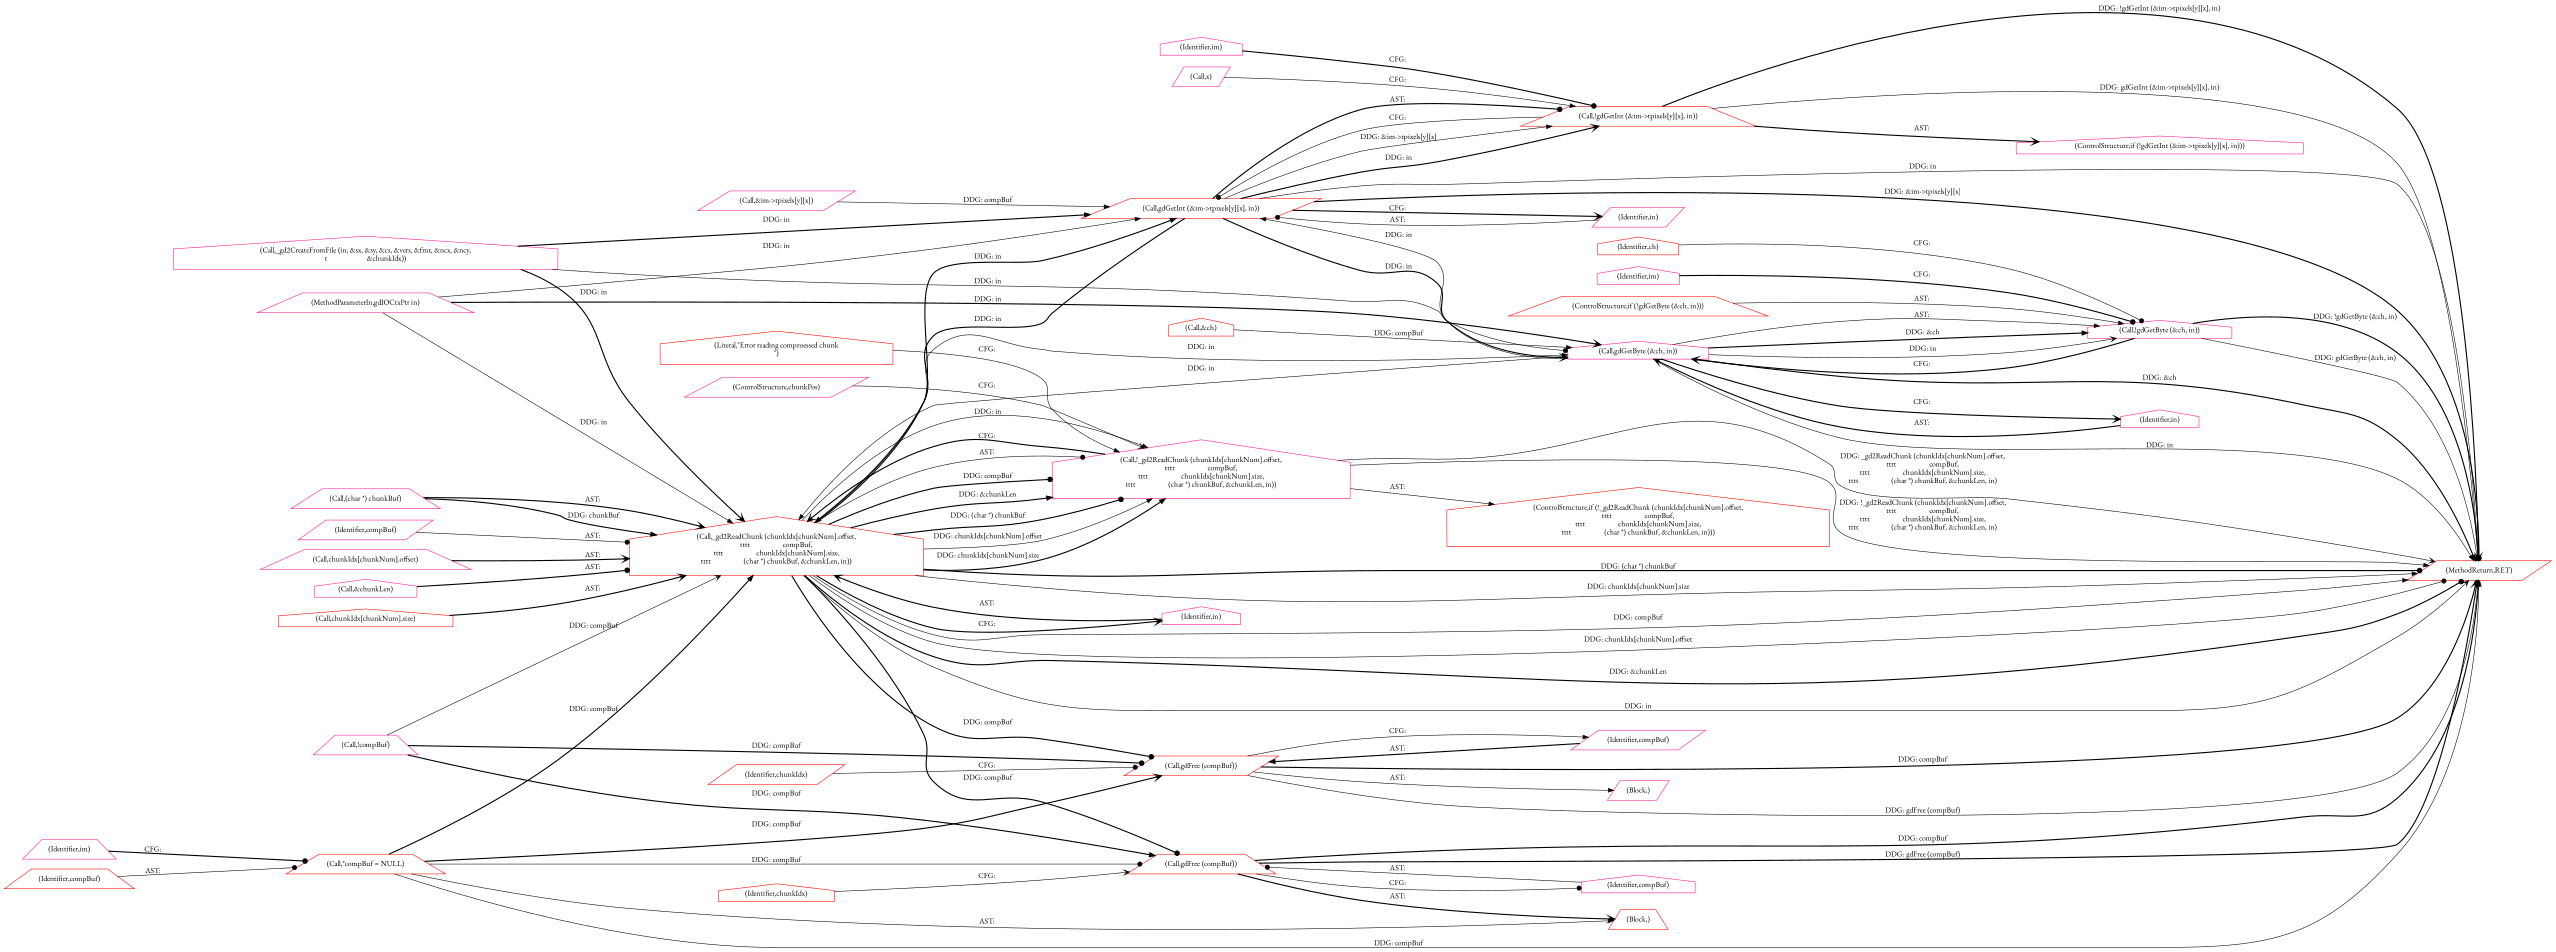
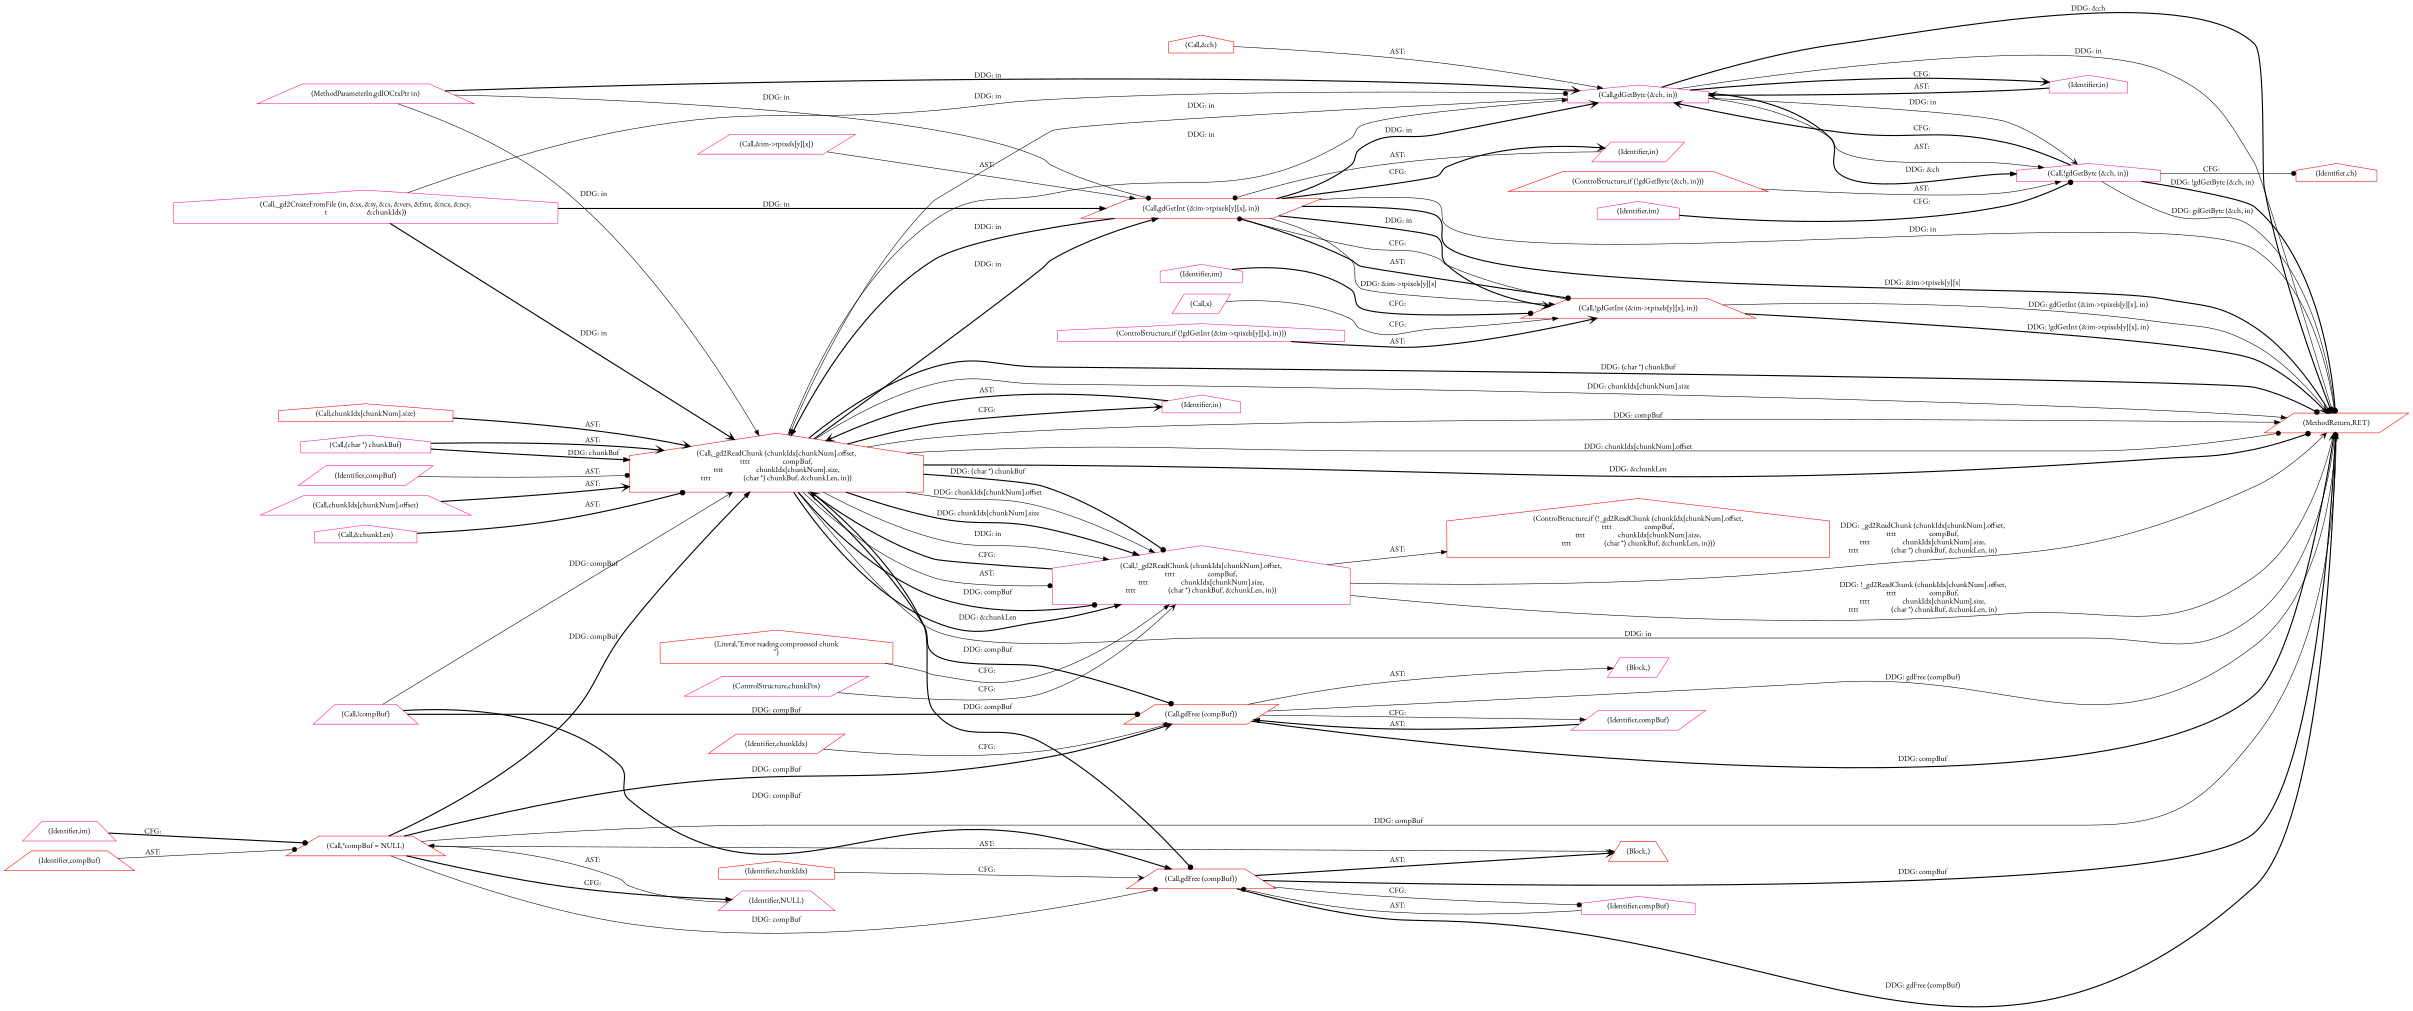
(1894, 135) -> (1442, 345)
(988, 200) -> (988, 165)
(1915, 253) -> (2226, 173)
(788, 266) -> (771, 111)
(1441, 269) -> none
(1399, 333) -> (1399, 52)
(366, 499) -> (366, 445)
none -> (777, 901)
